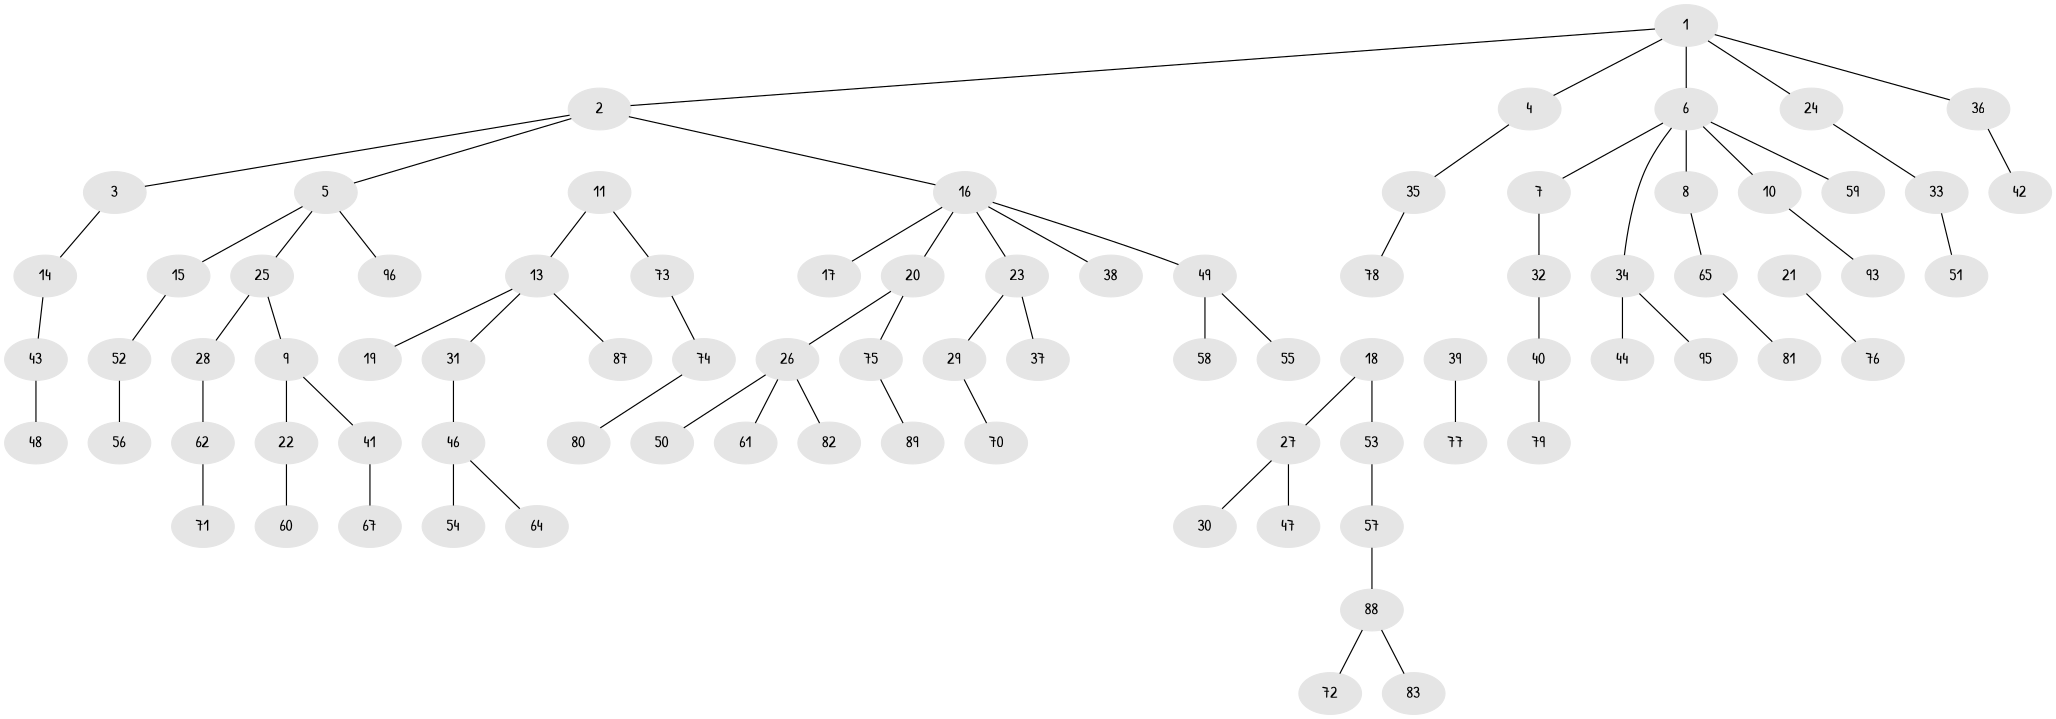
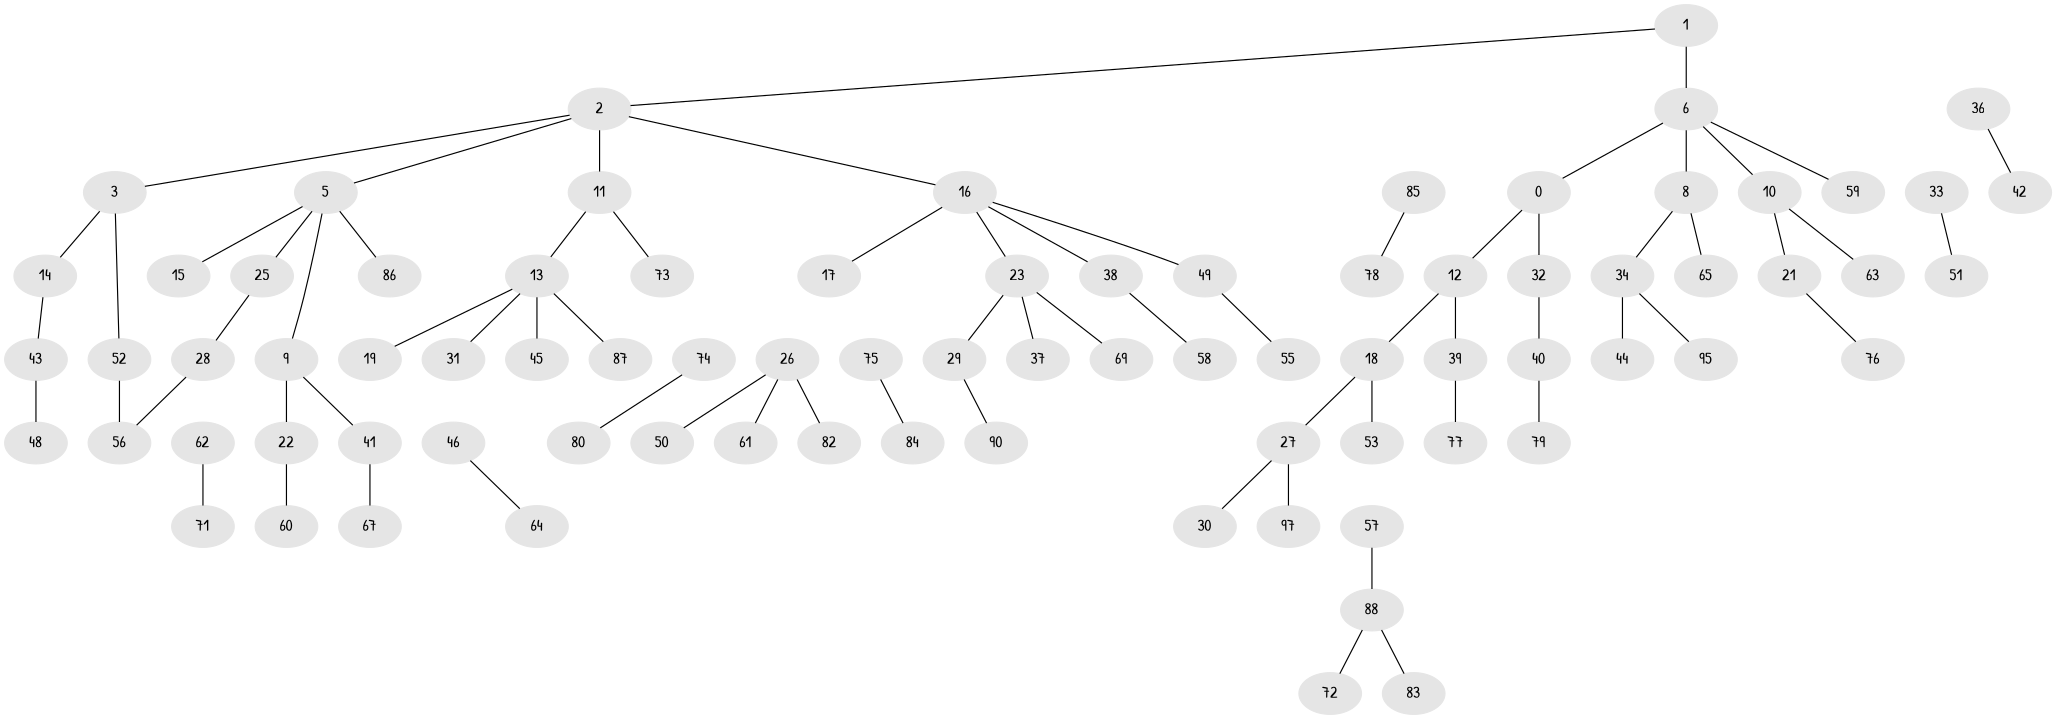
(1832, 67) -> none
(1530, 109) -> none
(1811, 109) -> none
none -> (600, 151)
(1639, 188) -> (1654, 234)
(1414, 193) -> (1414, 193)
(1539, 193) -> (1539, 193)
none -> (1780, 234)
(390, 276) -> (390, 276)
(913, 276) -> none
none -> (1455, 276)
(1873, 276) -> (1873, 276)
(149, 318) -> (117, 276)
(274, 318) -> (309, 276)
(683, 318) -> none
(1205, 318) -> (1158, 318)
none -> (537, 360)
none -> (1121, 360)
(1789, 360) -> none
(203, 401) -> (161, 401)
(453, 401) -> none
(913, 443) -> (913, 443)
(996, 443) -> (996, 443)
(1372, 485) -> none
(453, 527) -> none
(1288, 527) -> (1288, 527)
